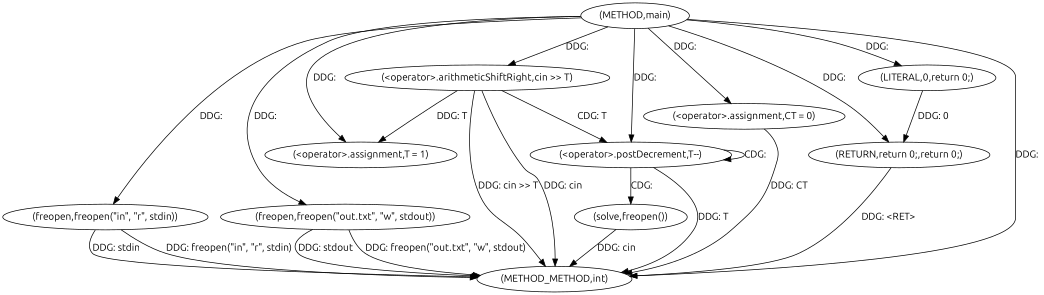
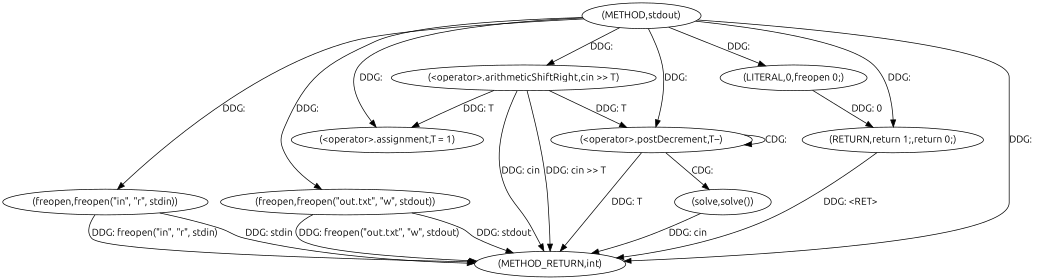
(635, 16) -> (642, 16)
(927, 78) -> (794, 78)
(592, 116) -> (611, 109)
(744, 116) -> none
(899, 155) -> (893, 140)
(631, 217) -> (723, 202)
(554, 279) -> (550, 264)
